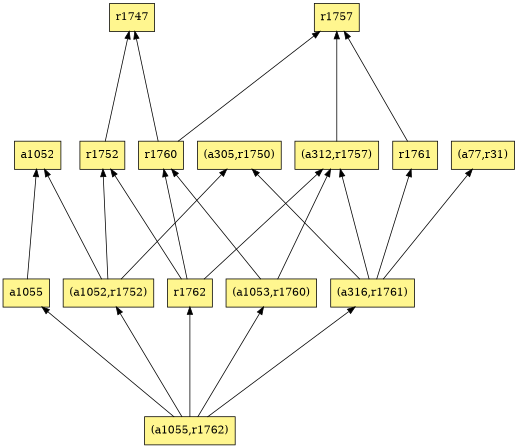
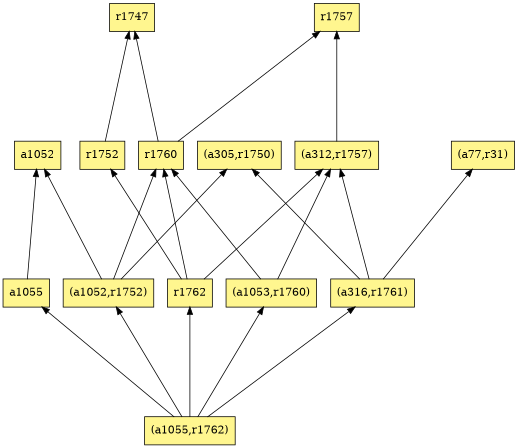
(415, 155) -> none
(106, 228) -> (133, 228)
